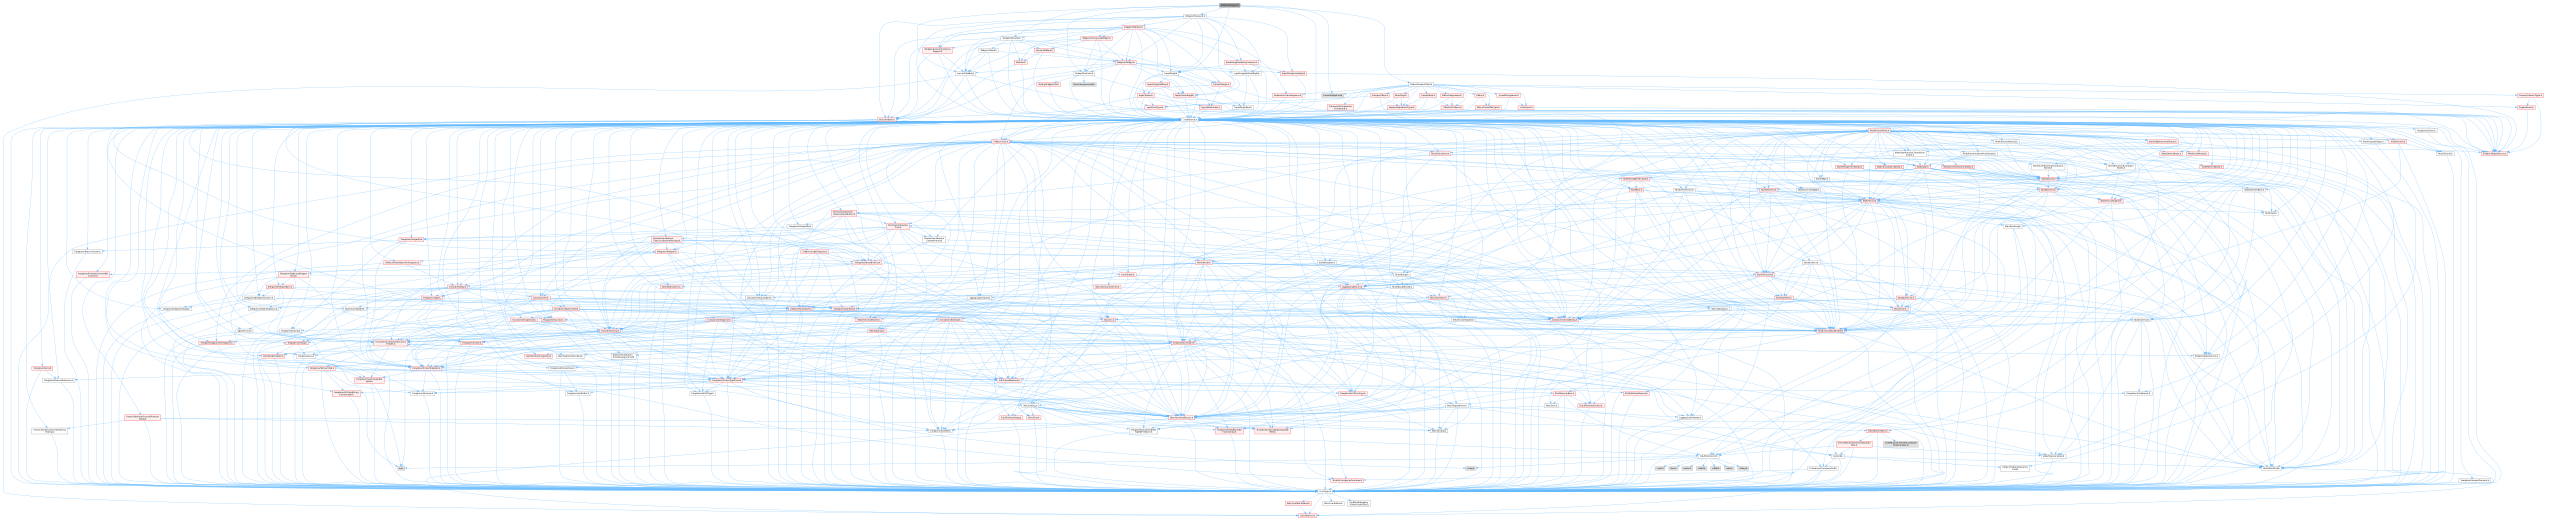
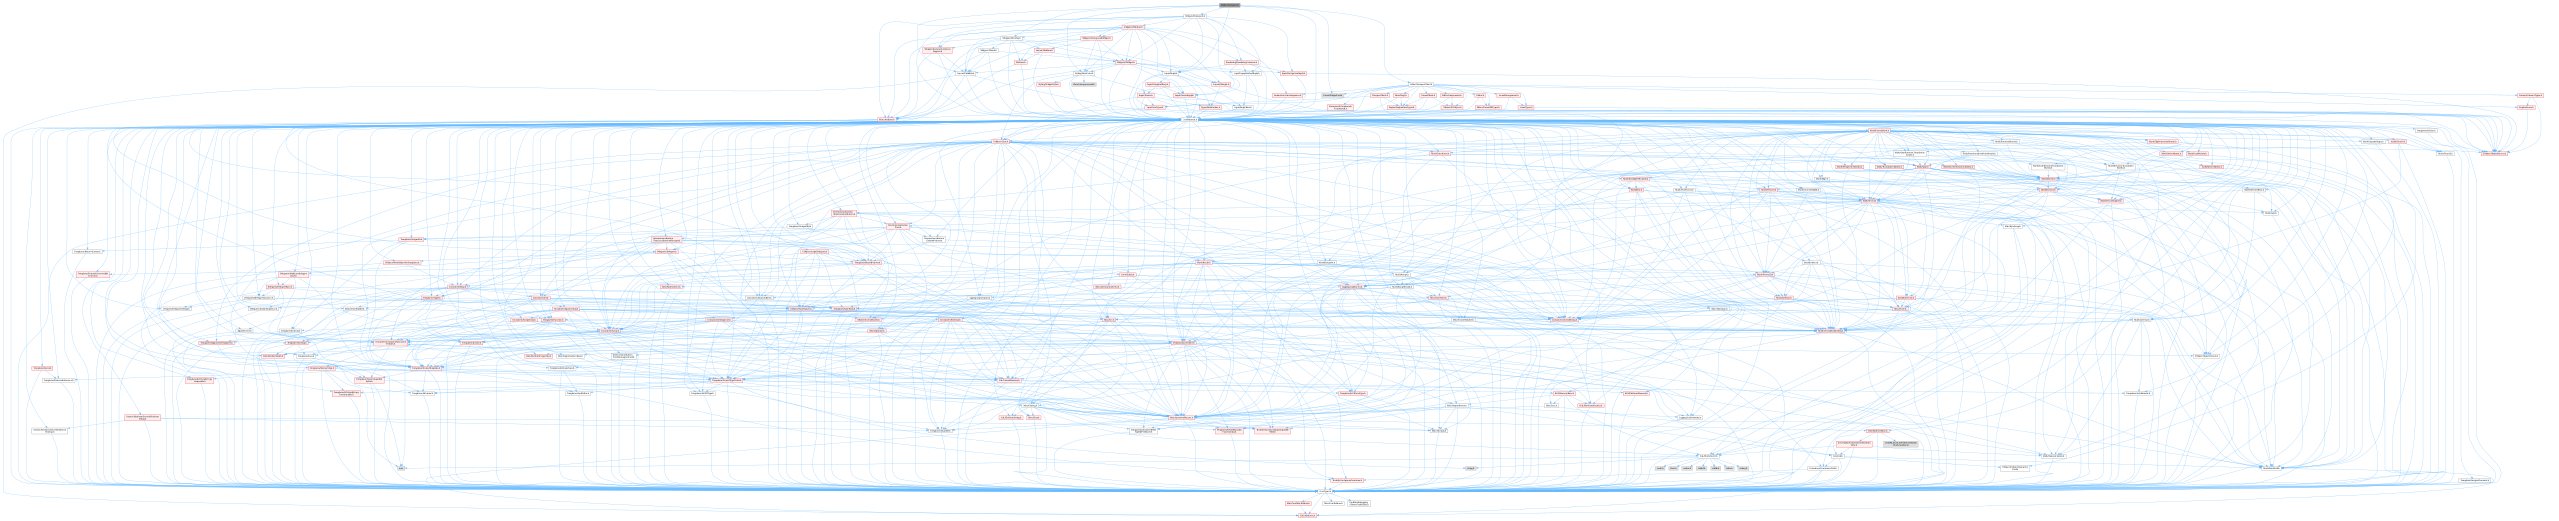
none -> (2271, 282)
none -> (200, 380)
